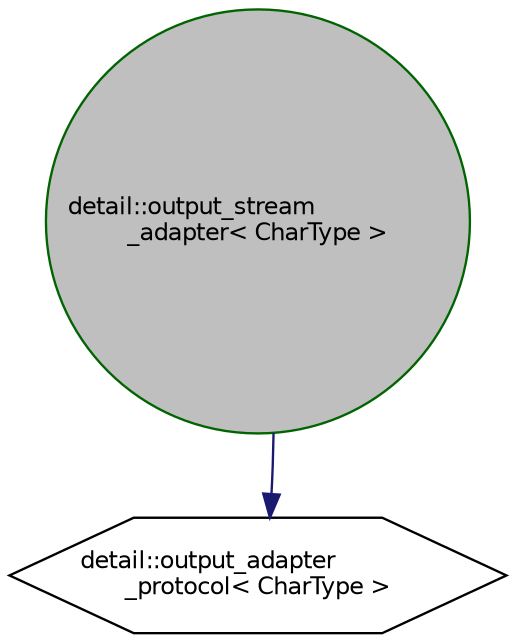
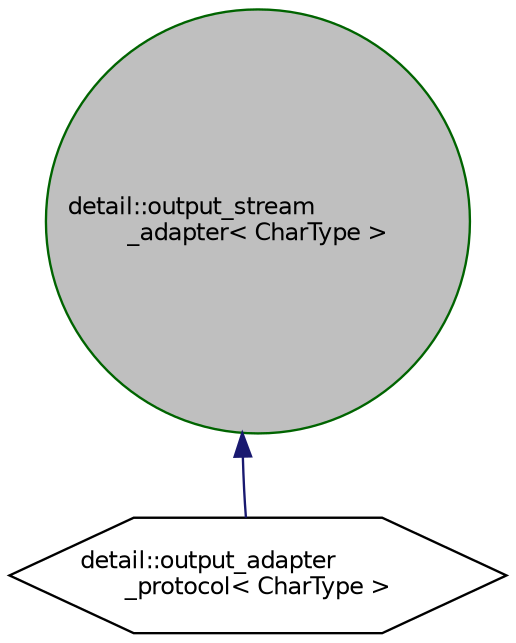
(273, 463) -> (244, 487)
